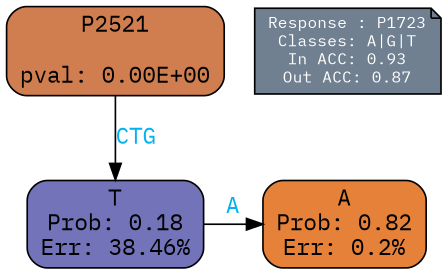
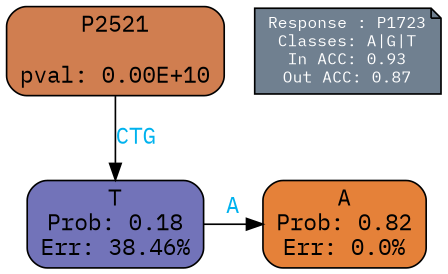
(115, 51) -> (115, 51)
(345, 224) -> (345, 224)
